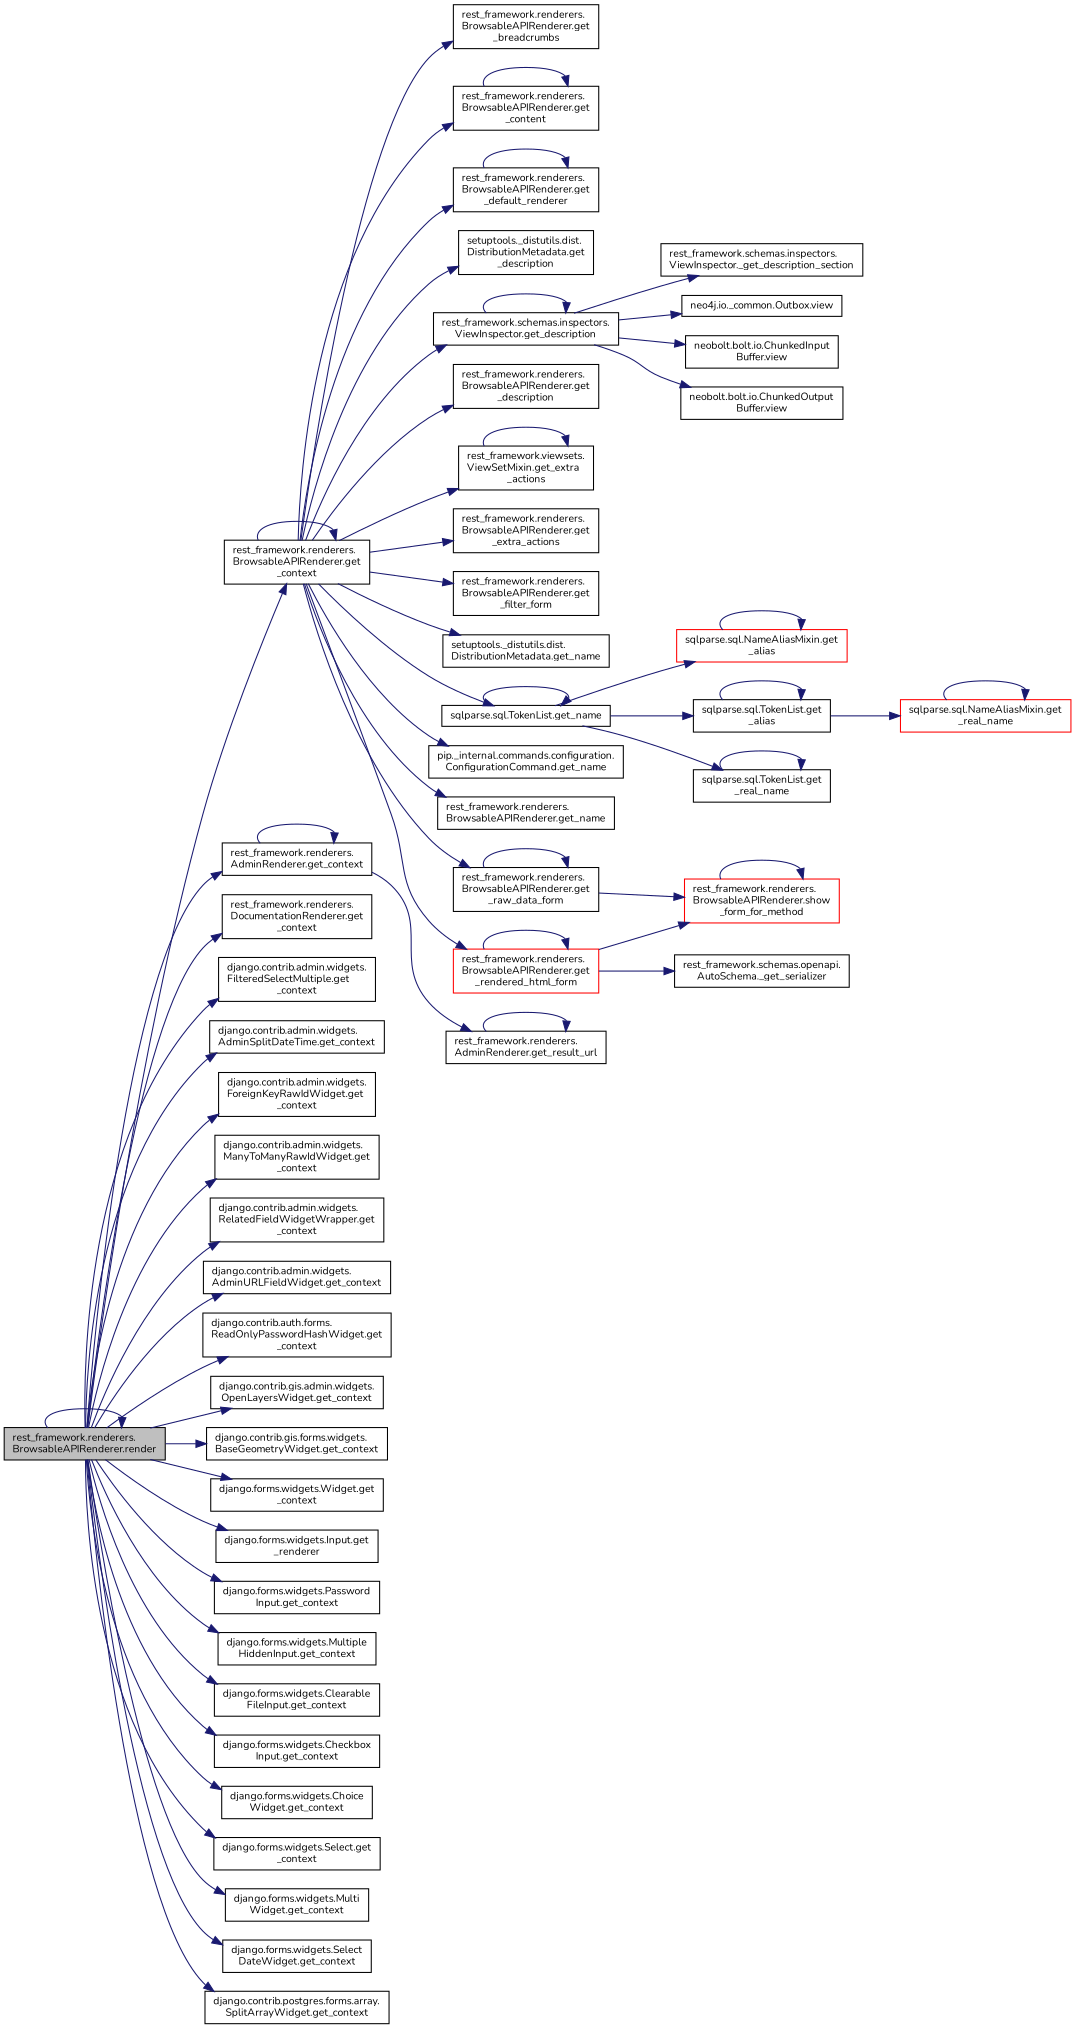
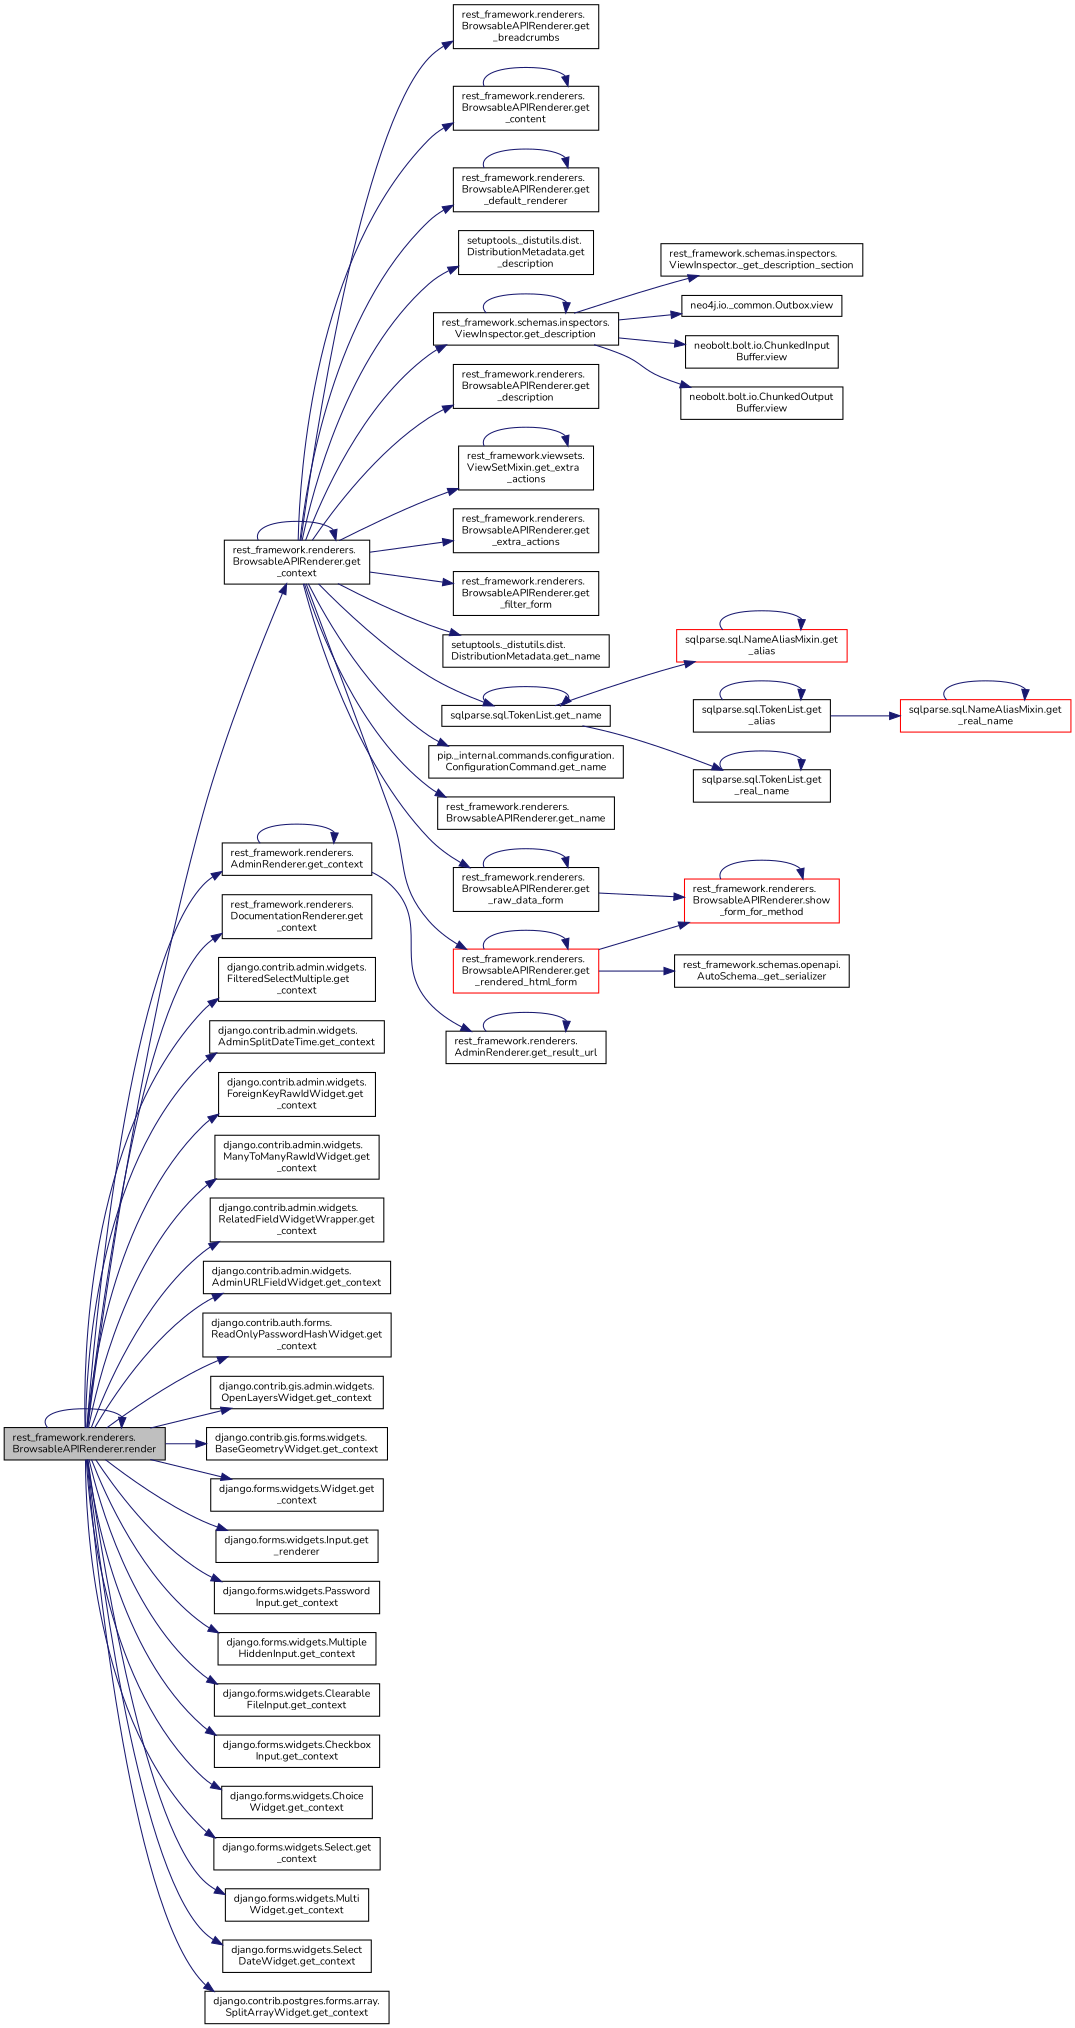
(647, 716) -> none
